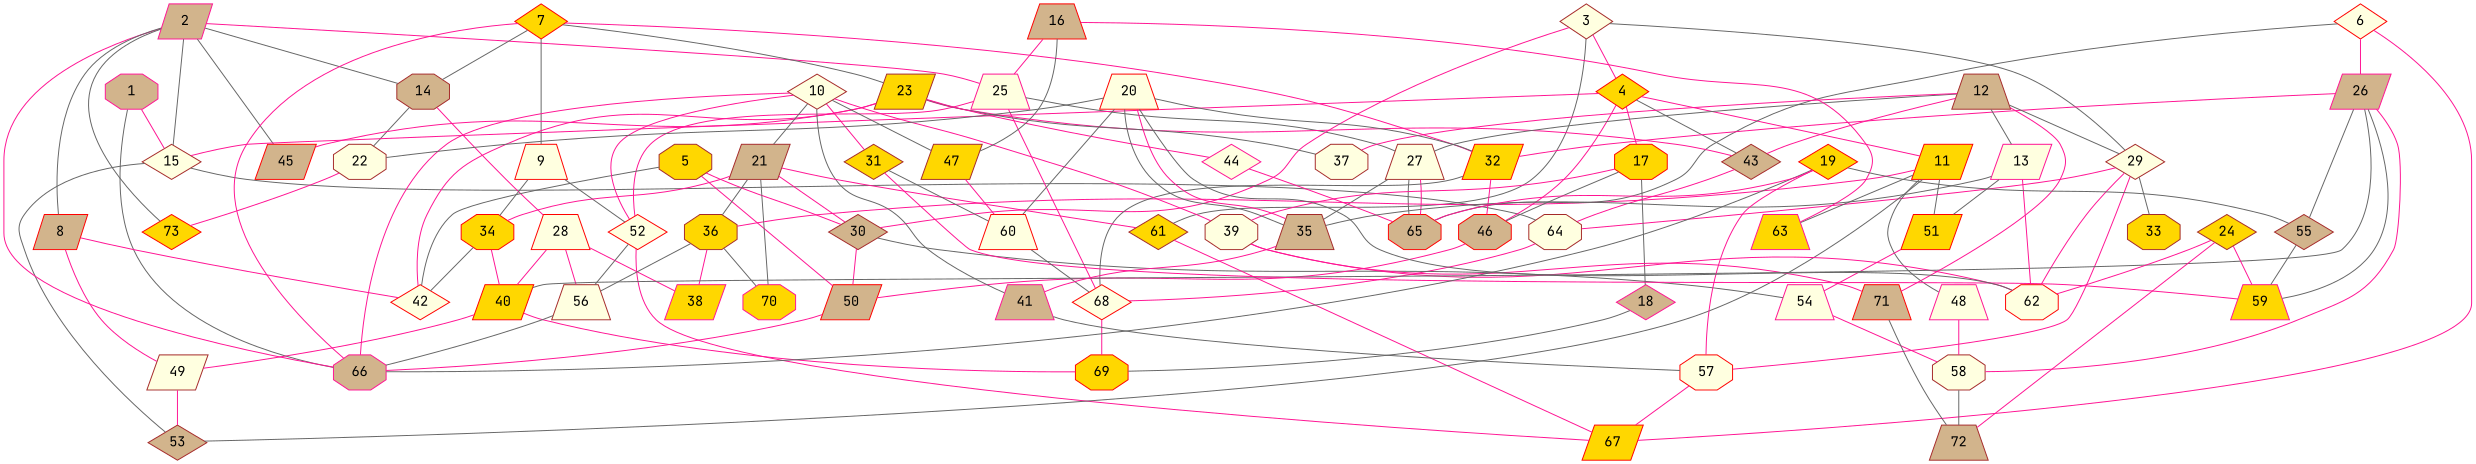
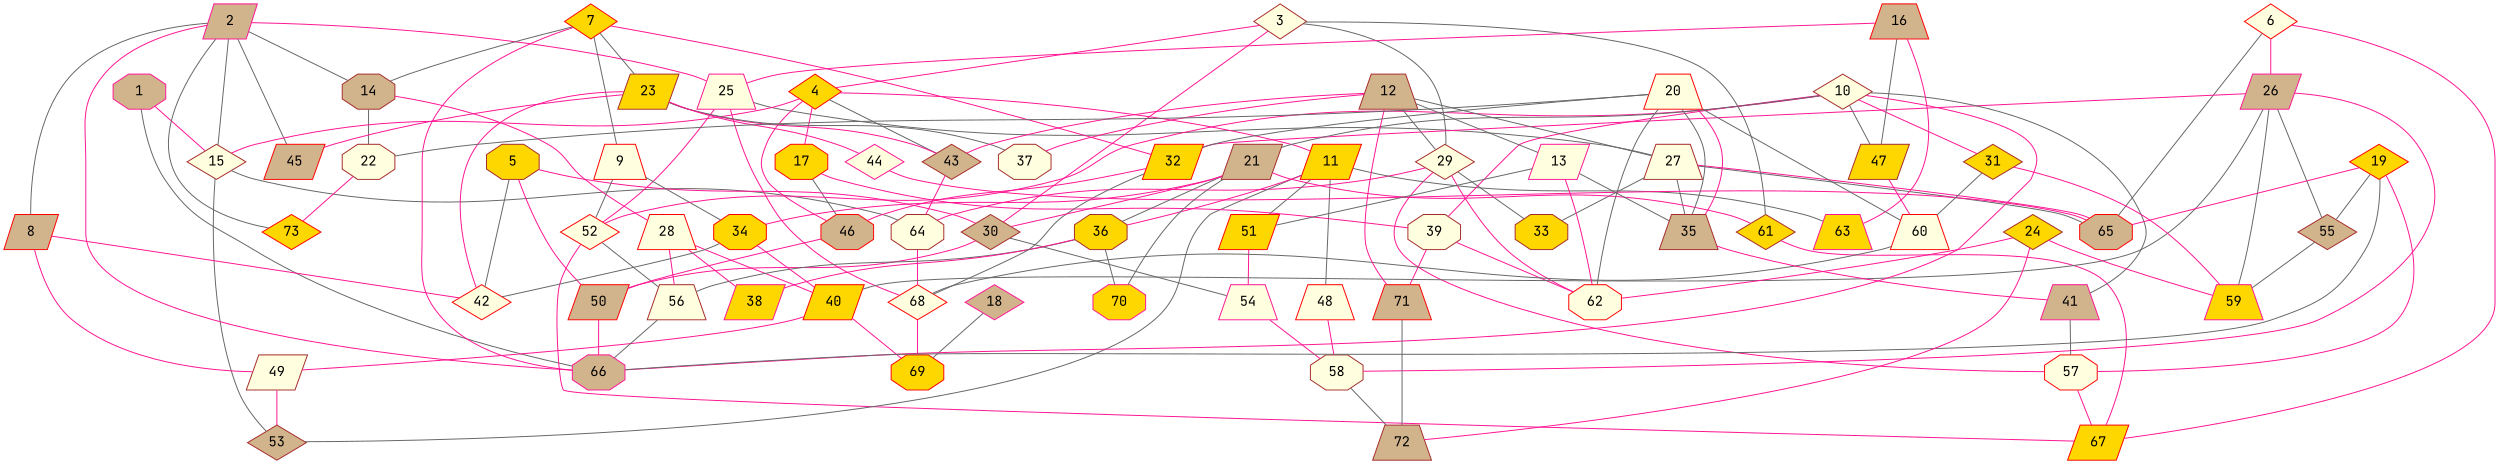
none -> (1597, 202)
(1644, 243) -> none
(1959, 302) -> (1325, 302)
